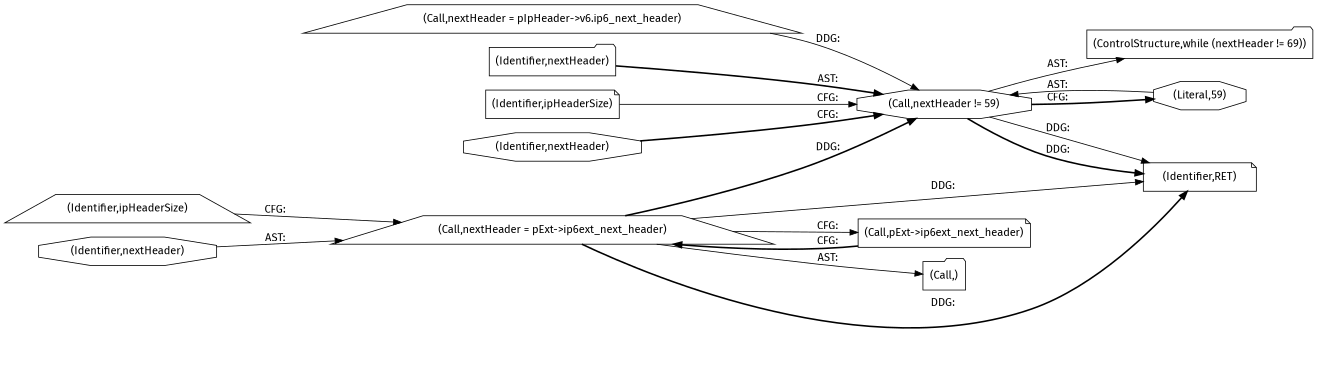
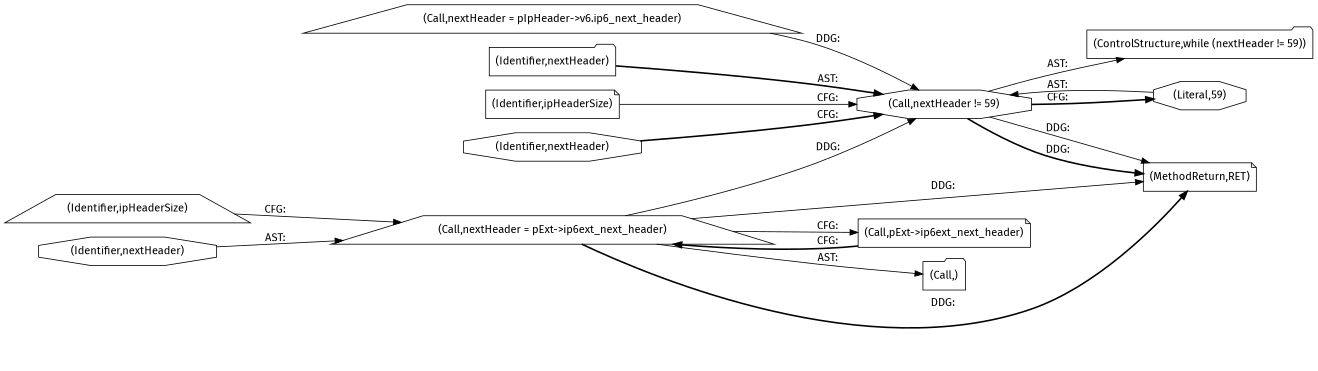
(1200, 44) -> (1200, 44)
(1200, 177) -> (1200, 177)
(770, 179) -> (770, 179)
